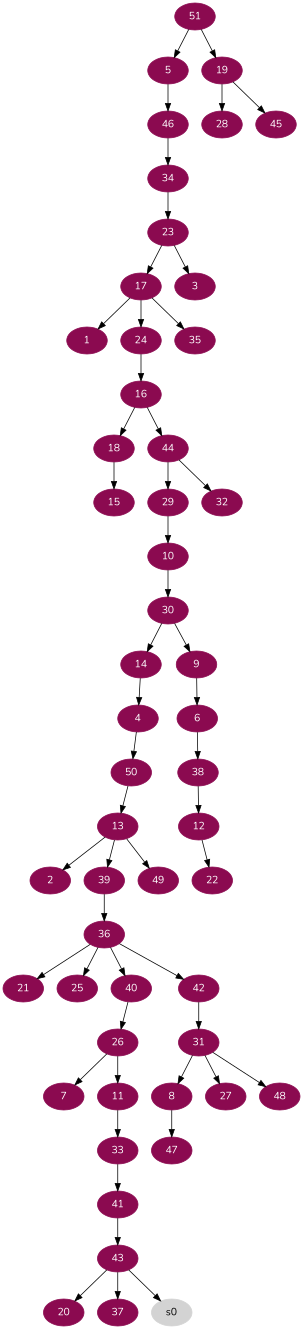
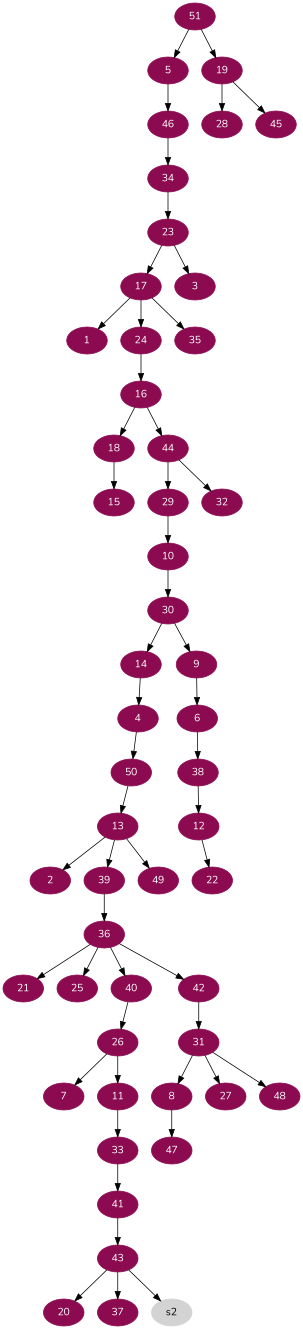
(172, 1312) -> (172, 1312)
